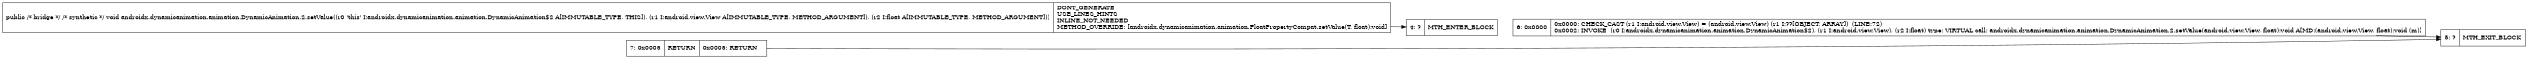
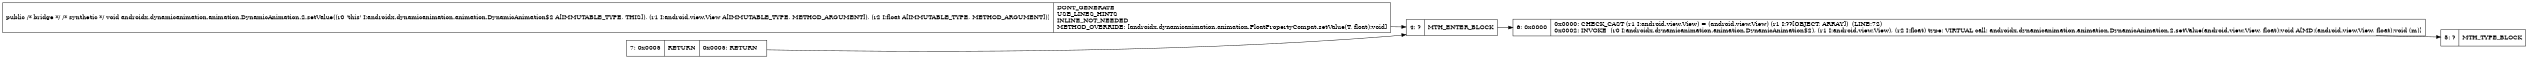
none -> (1503, 28)
(2492, 38) -> (2492, 38)
(1602, 48) -> (1084, 50)
